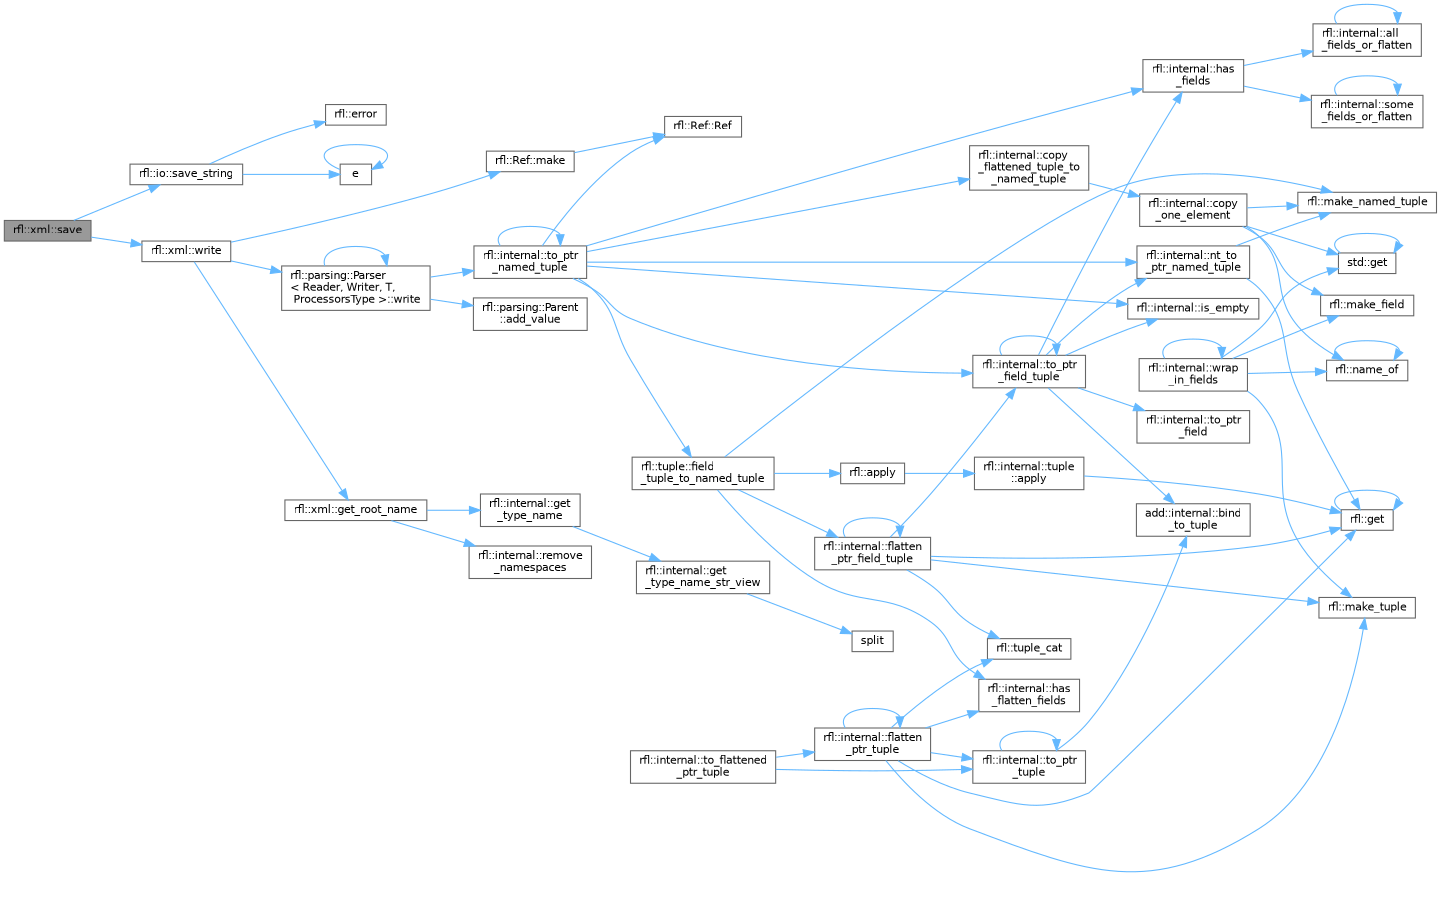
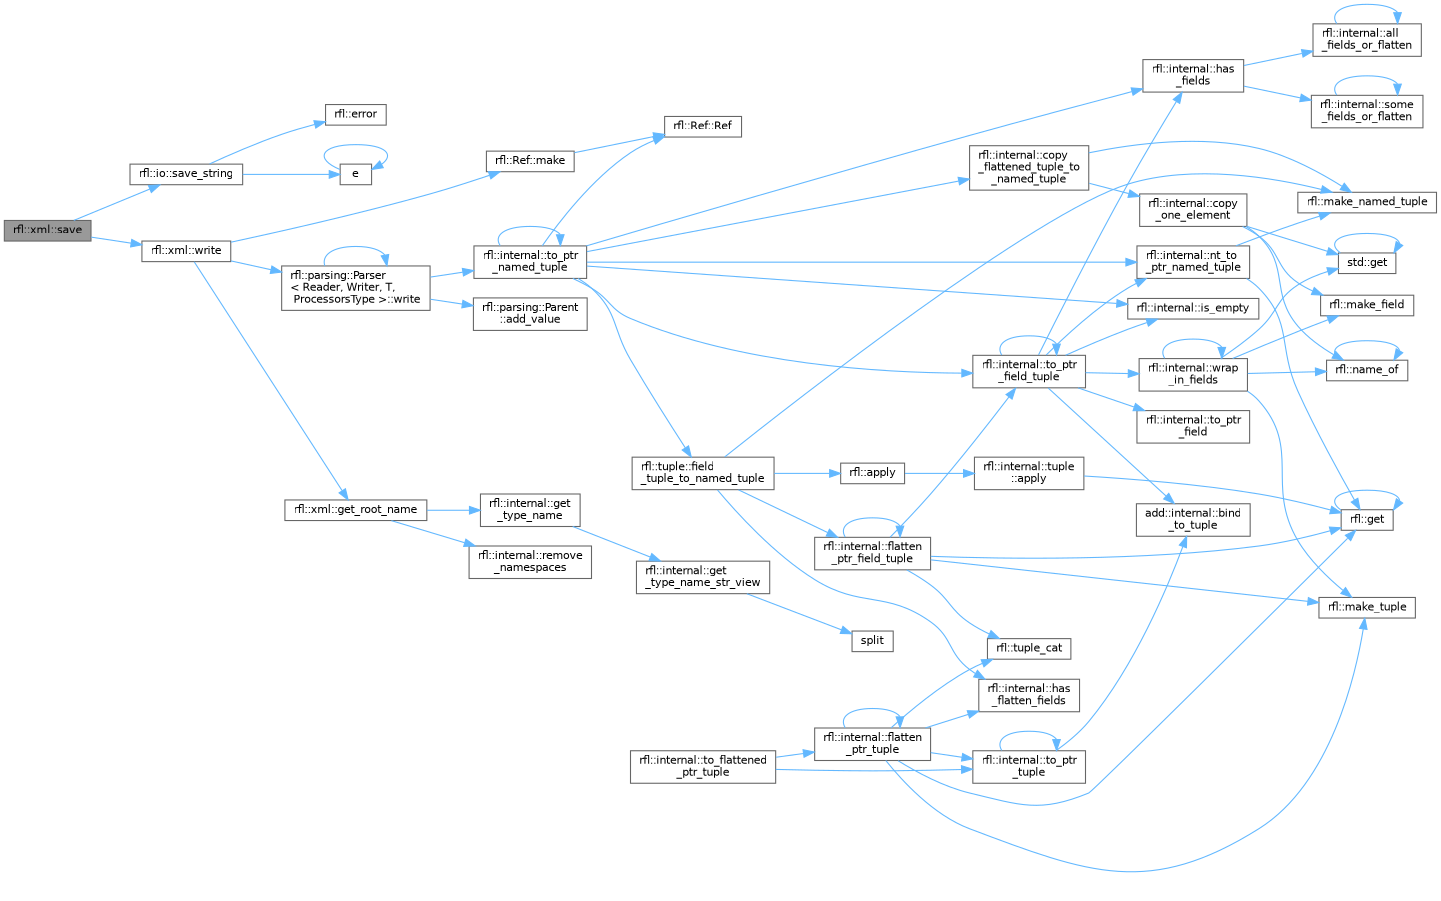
(1267, 207) -> (1219, 143)
none -> (1107, 373)
